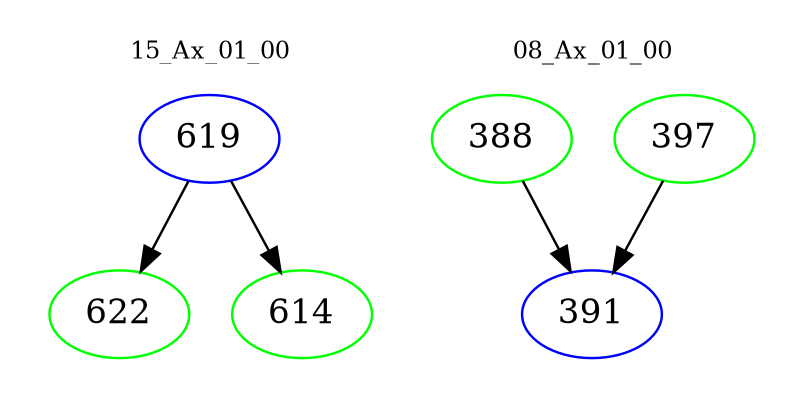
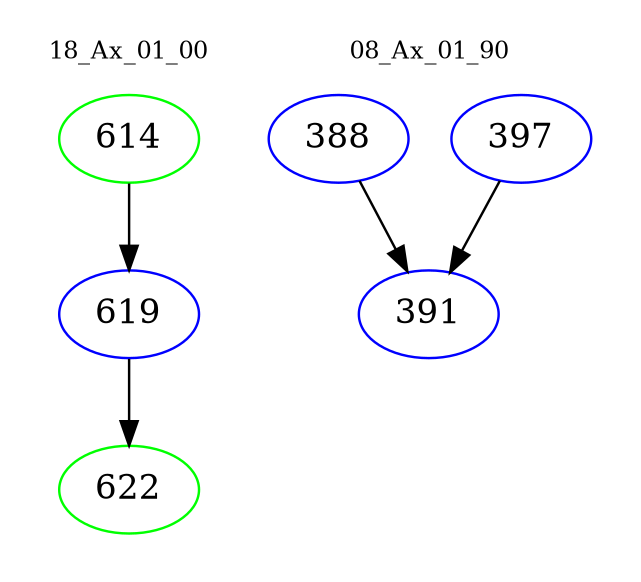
(211, 52) -> (129, 52)
(593, 52) -> (430, 52)
(502, 139) -> (339, 139)
(685, 139) -> (521, 139)
(250, 216) -> (129, 215)
